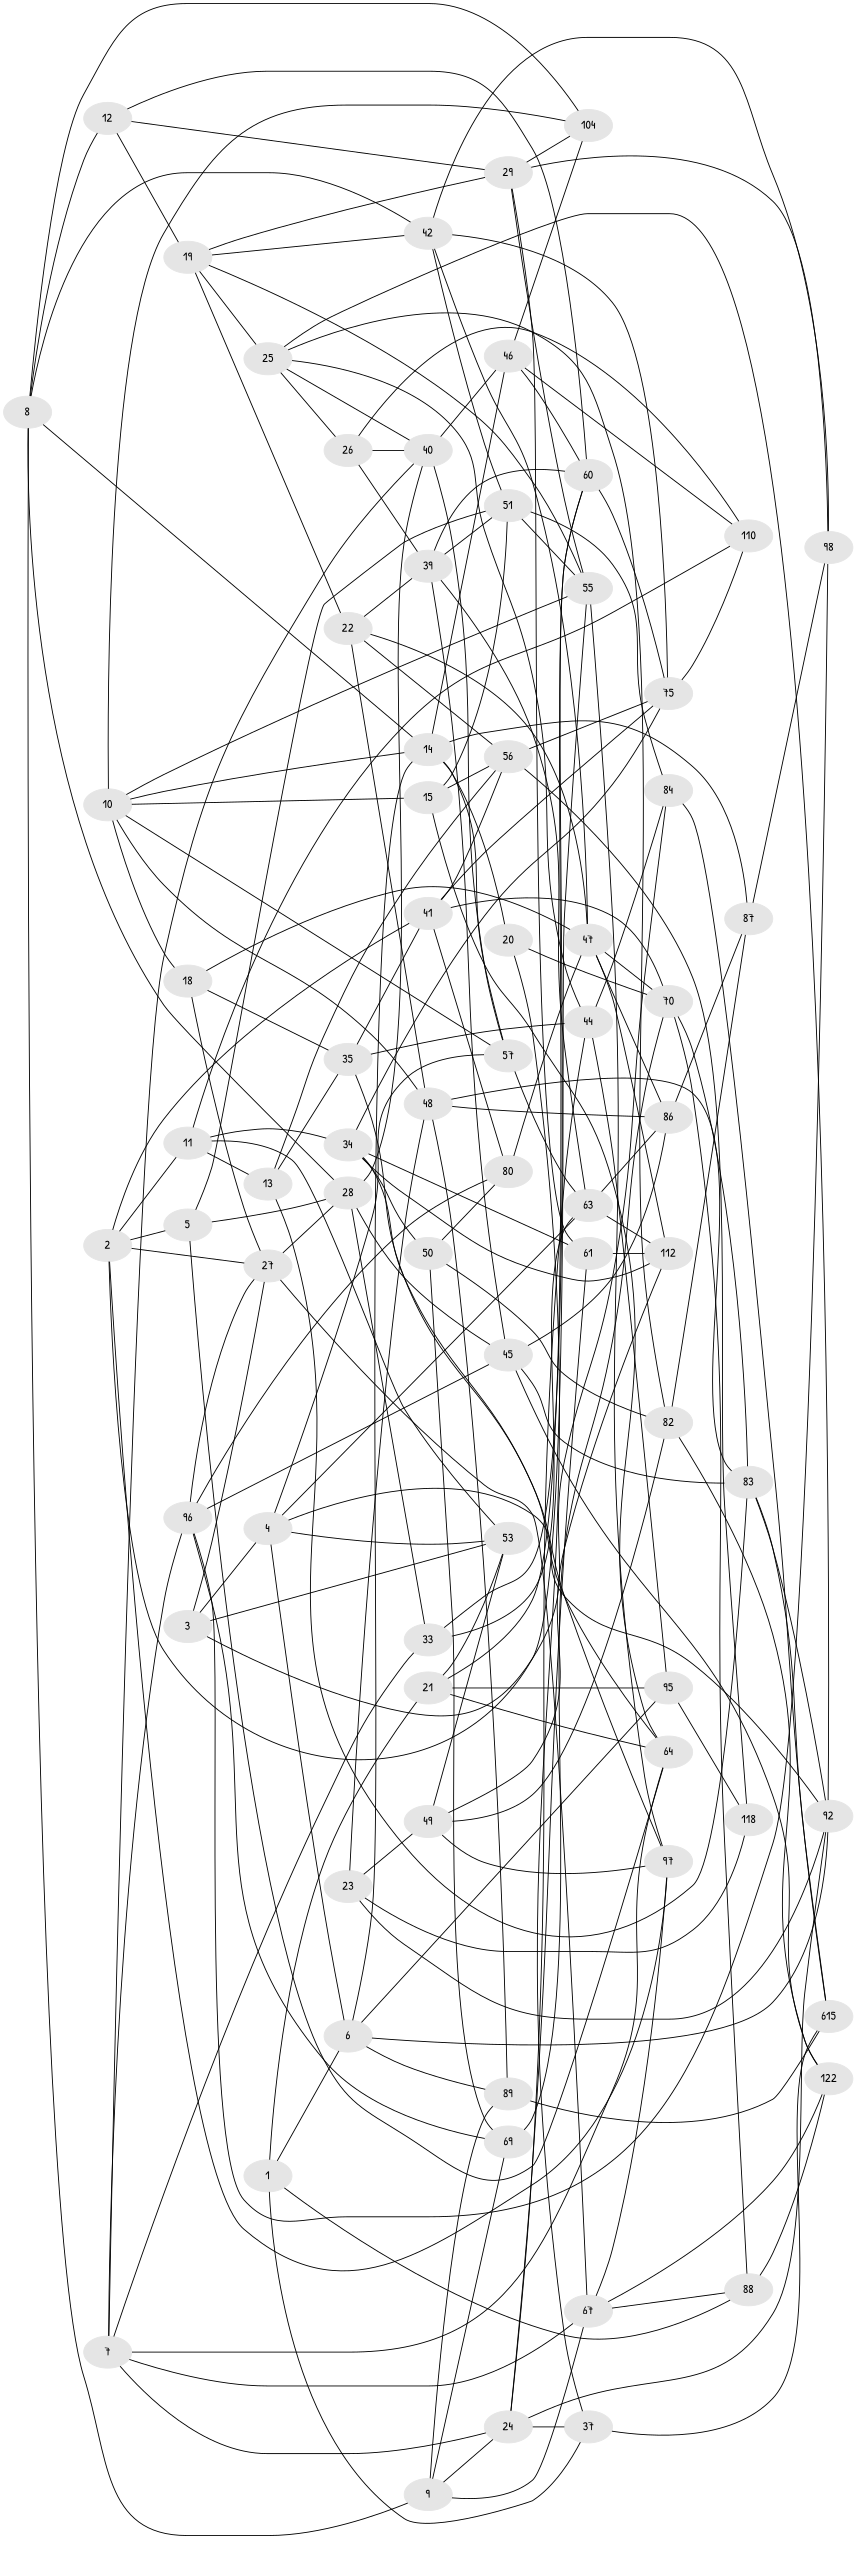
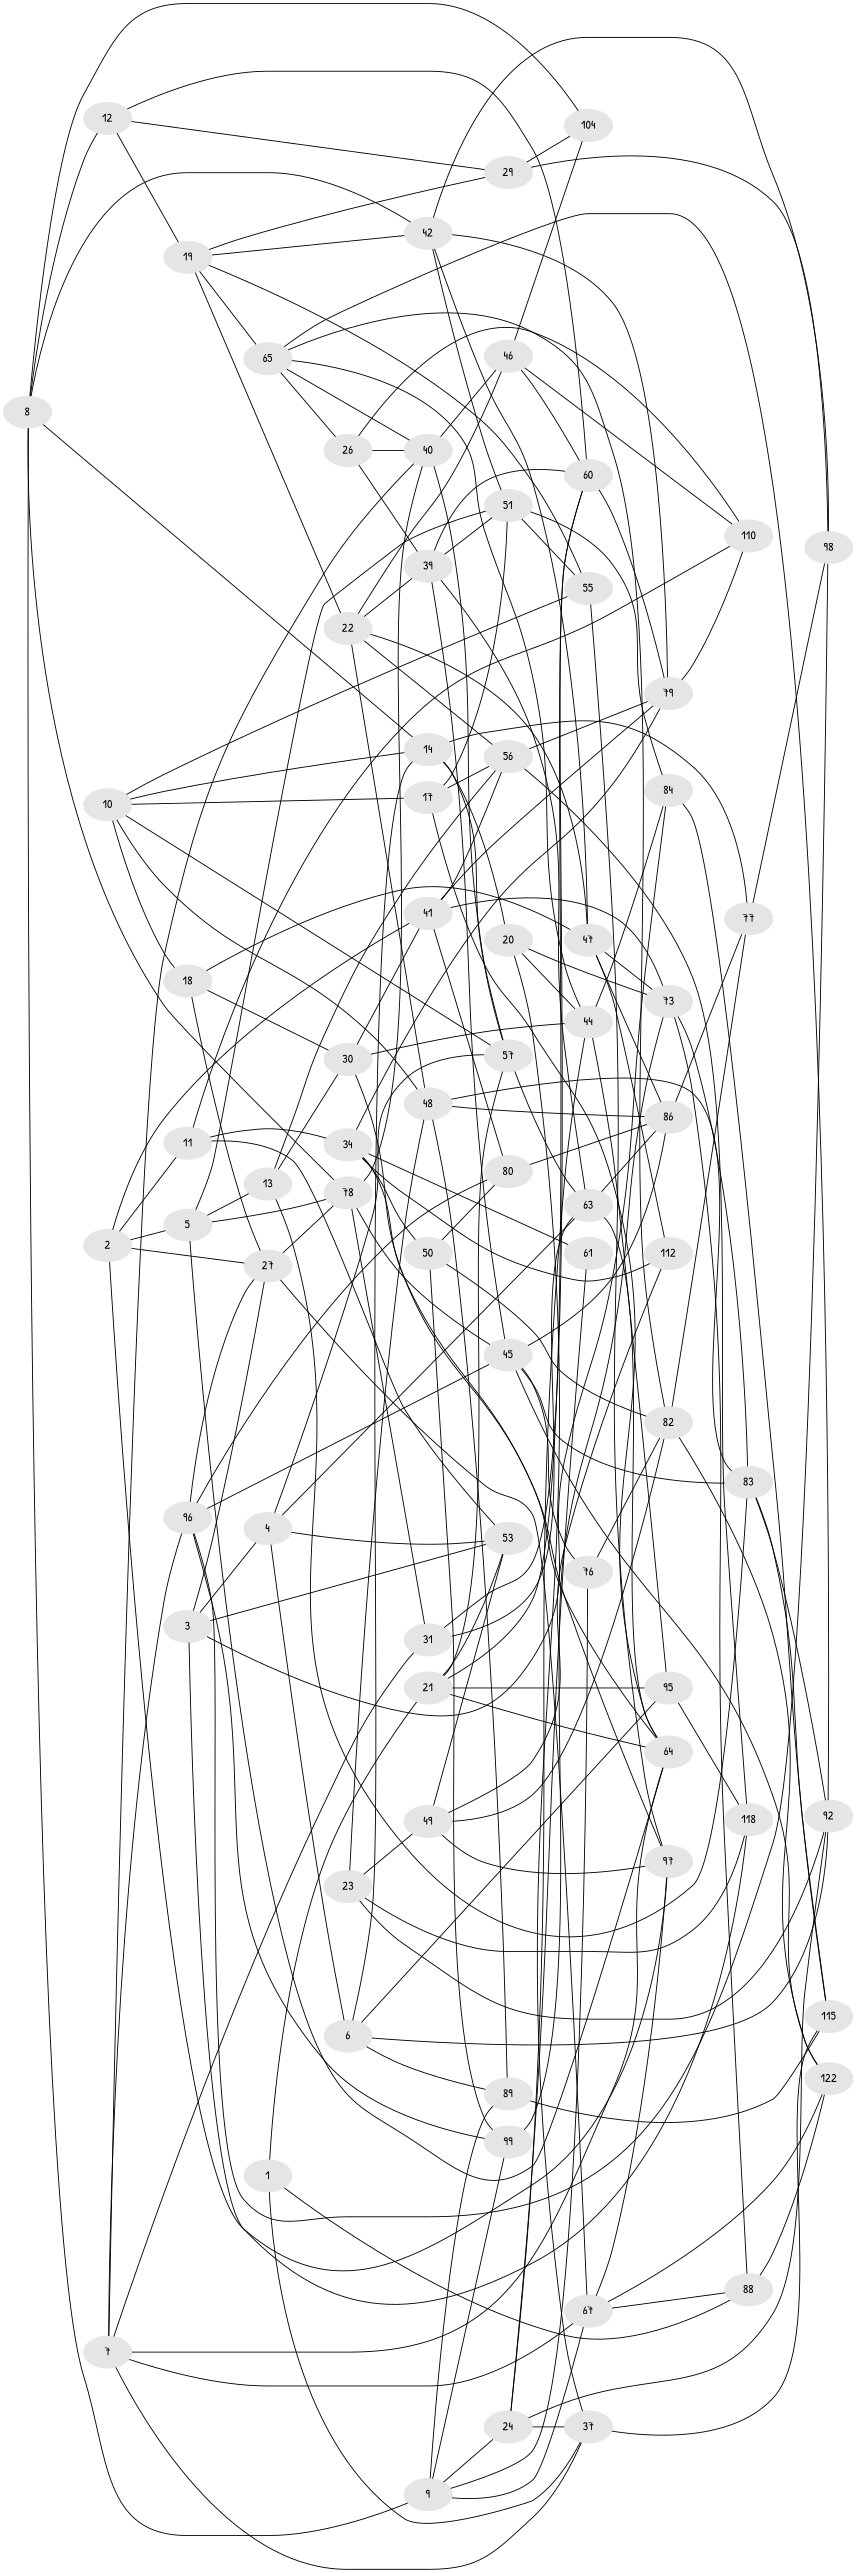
(145, 282) -> none
(268, 359) -> (268, 359)
(540, 372) -> none
(468, 553) -> (434, 503)
(536, 663) -> none
(669, 694) -> (669, 694)
(428, 798) -> (428, 798)
(749, 919) -> (749, 919)
none -> (549, 981)
(669, 1002) -> (669, 1002)
(550, 1040) -> (588, 1144)
(348, 1059) -> (348, 1059)
(224, 1161) -> (228, 1205)
(348, 1193) -> (348, 1193)
(629, 1229) -> (633, 1464)
(634, 1254) -> none
none -> (479, 1360)
none -> (588, 1572)
(586, 1615) -> none
(428, 1640) -> (428, 1640)
(480, 1718) -> none
(829, 2016) -> (829, 2016)
(308, 2106) -> none
(508, 2142) -> (508, 2142)
none -> (334, 2292)
(290, 2454) -> (333, 2567)
